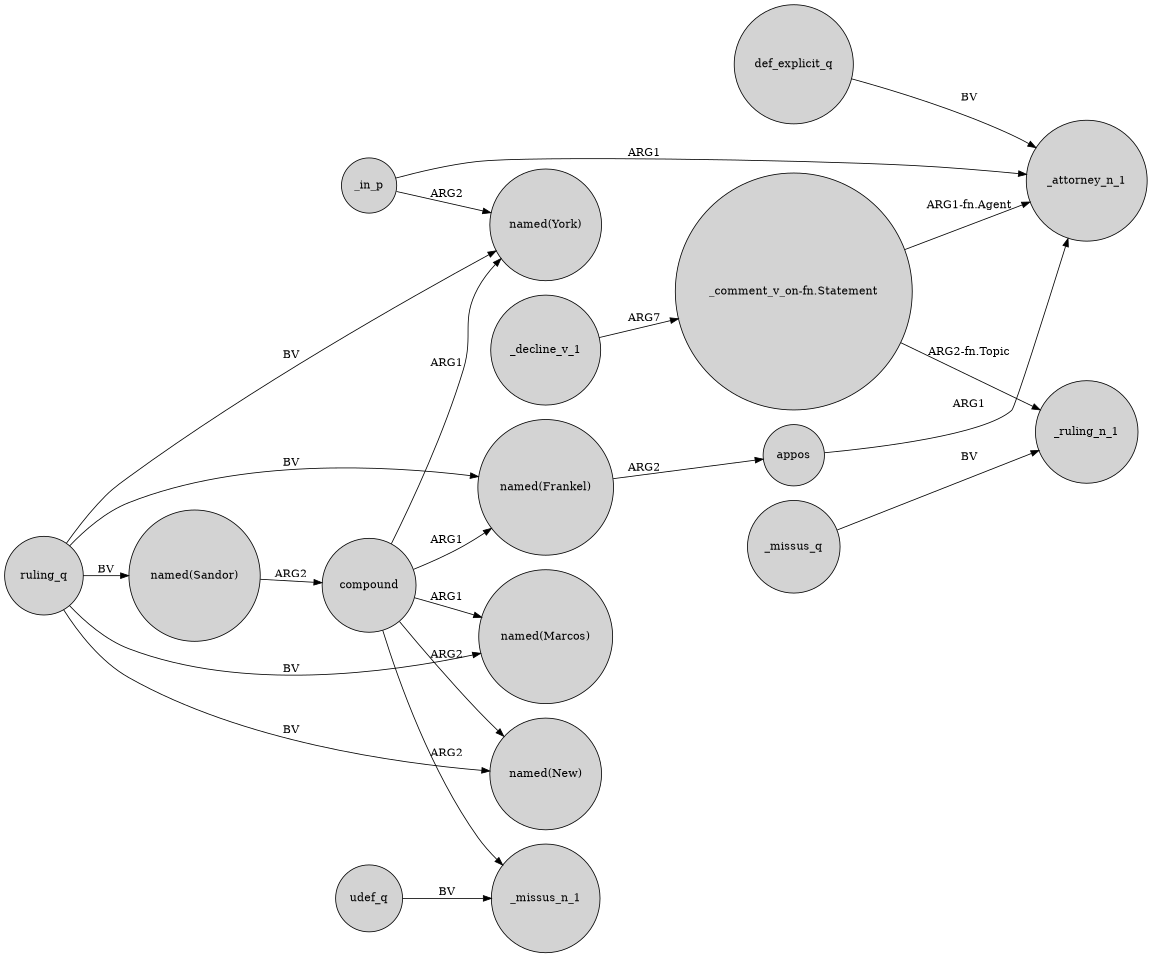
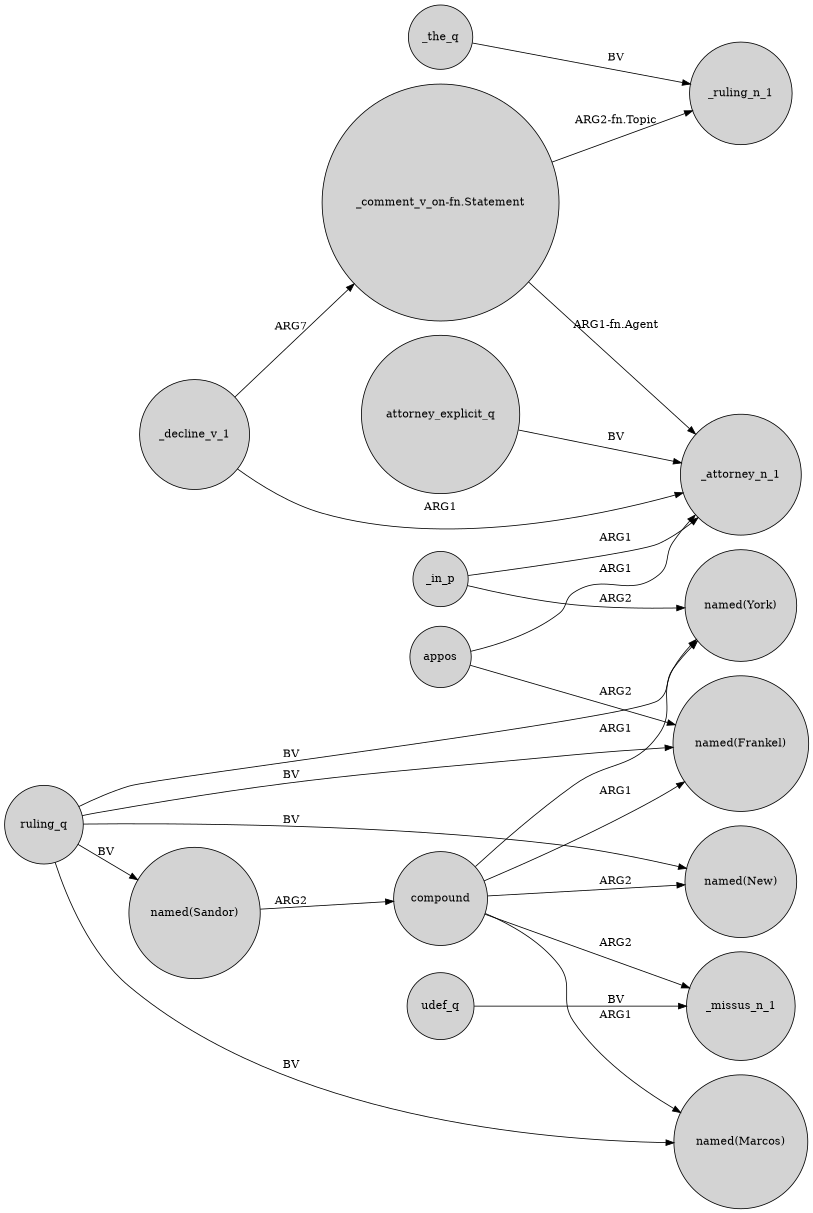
(794, 64) -> (441, 414)
(684, 469) -> (569, 694)
none -> (452, 529)
(794, 547) -> (441, 37)
